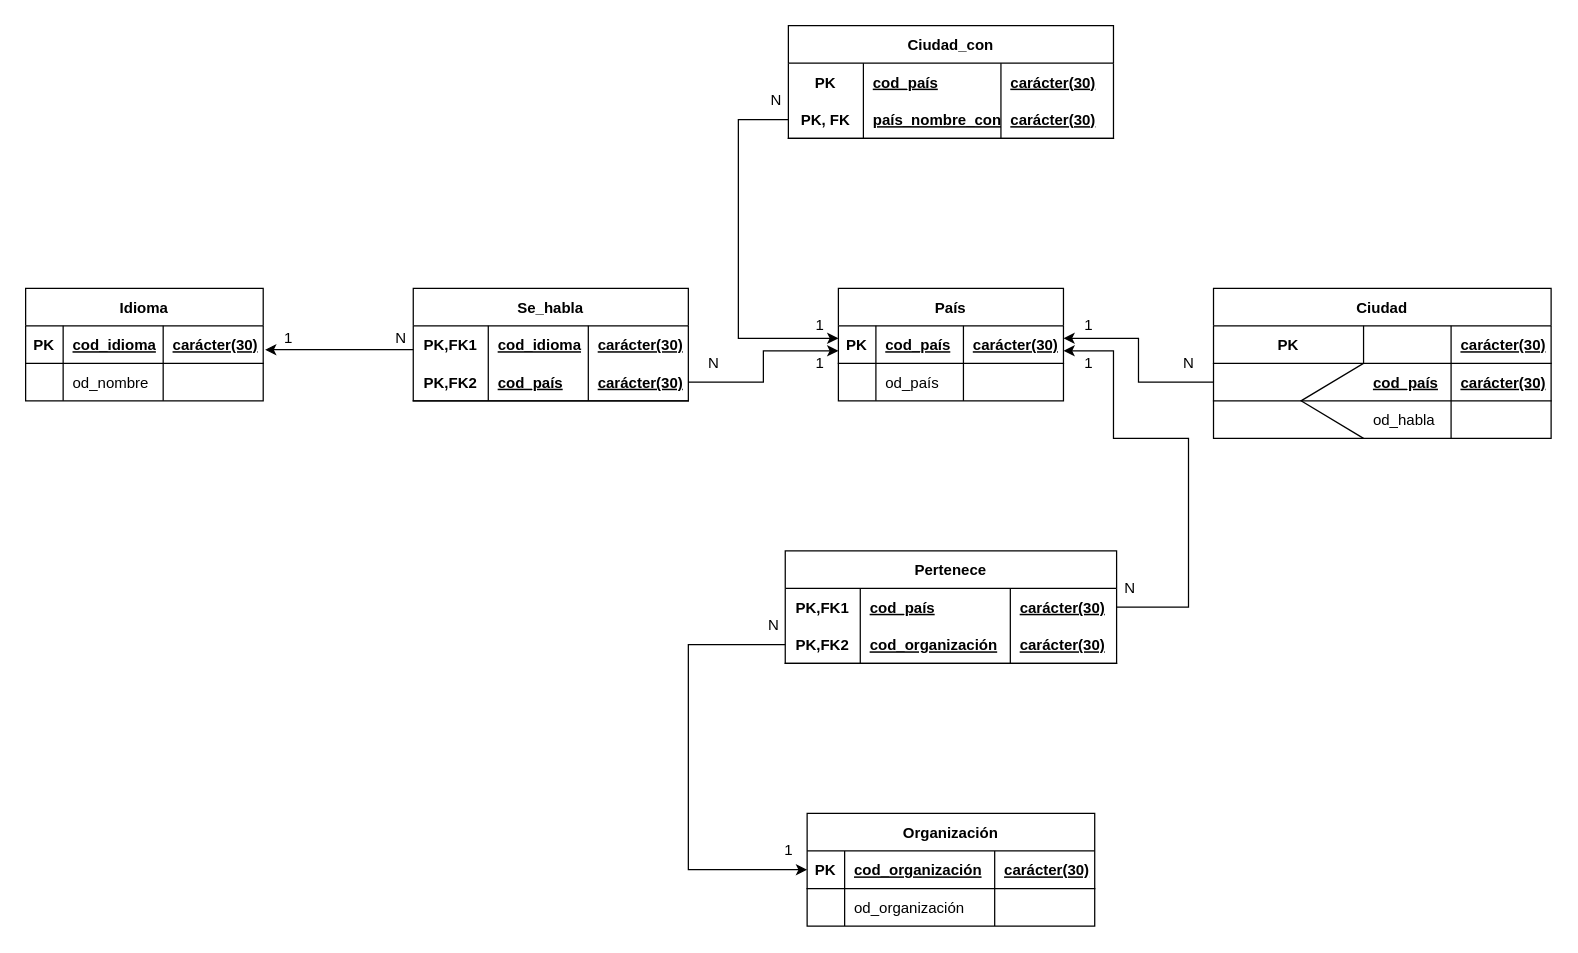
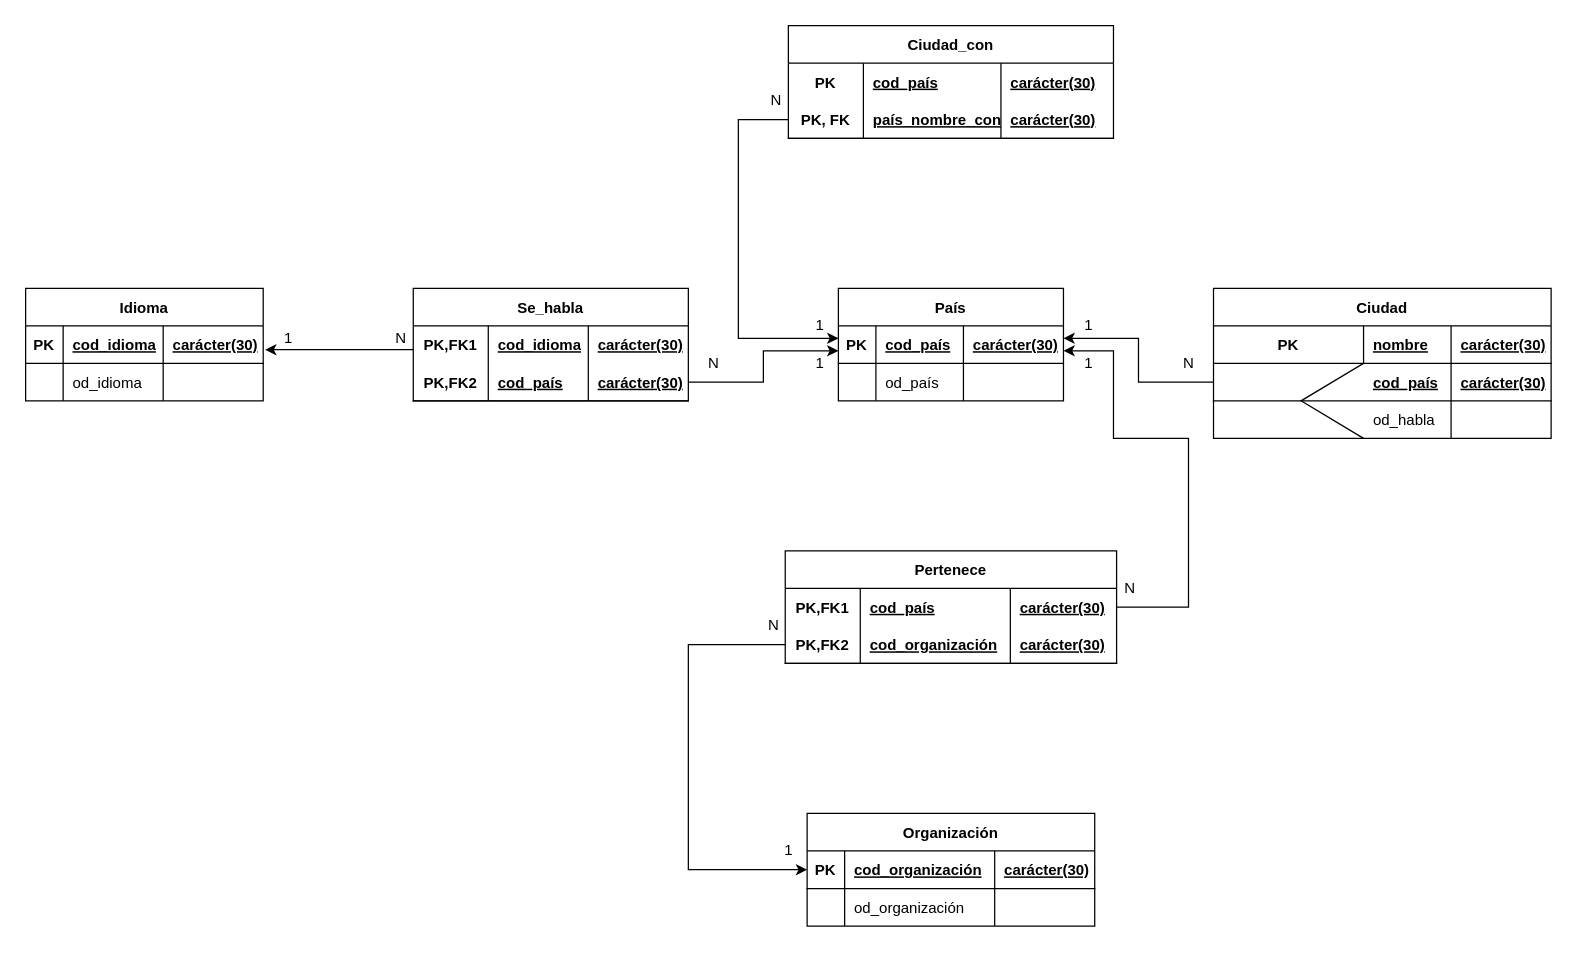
none -> (1407, 344)
(110, 383) -> (106, 383)
